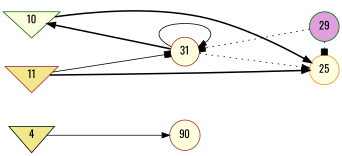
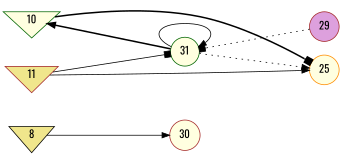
(184, 14) -> (184, 14)
(324, 27) -> (324, 27)
(324, 44) -> none
(185, 52) -> (185, 52)
(176, 73) -> (176, 73)
(32, 135) -> (32, 135)
(185, 135) -> (185, 135)
